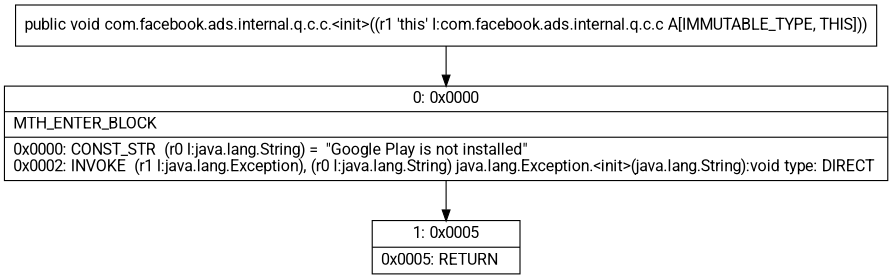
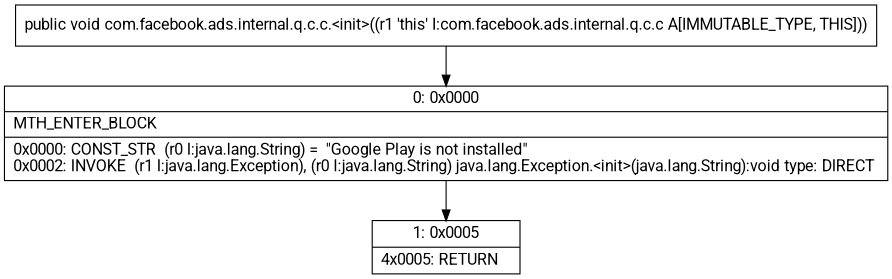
(446, 260) -> (446, 260)
